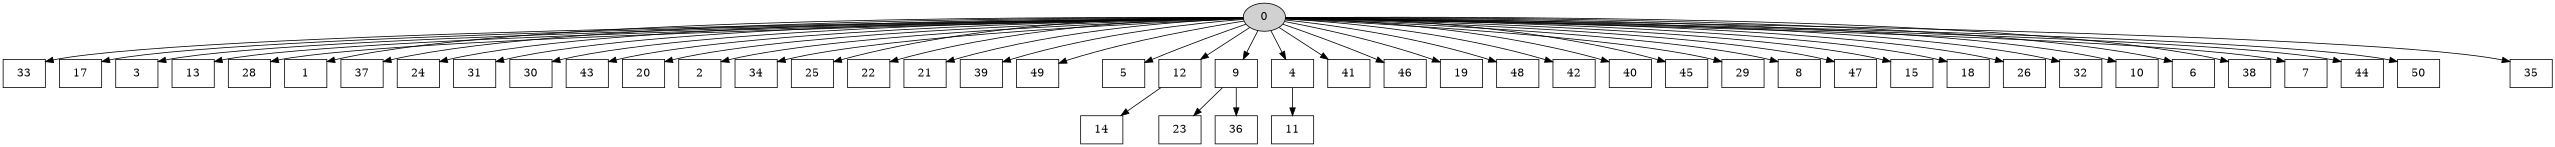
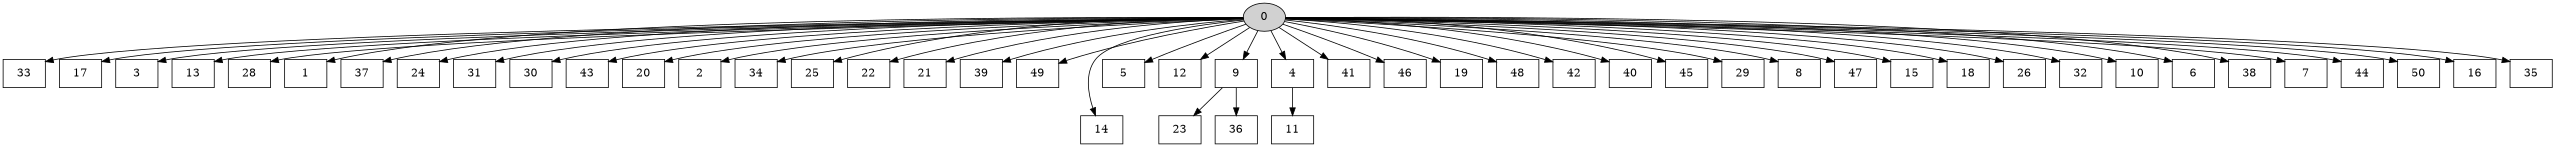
none -> (2475, 74)
(1144, 99) -> (1100, 56)
